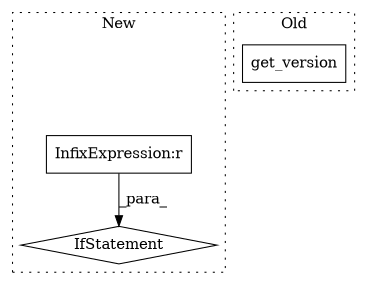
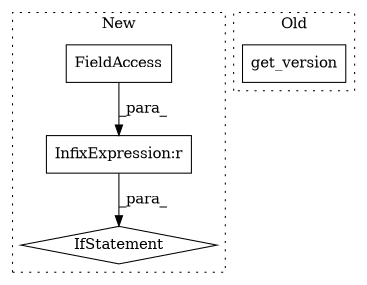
none -> (119, 64)
